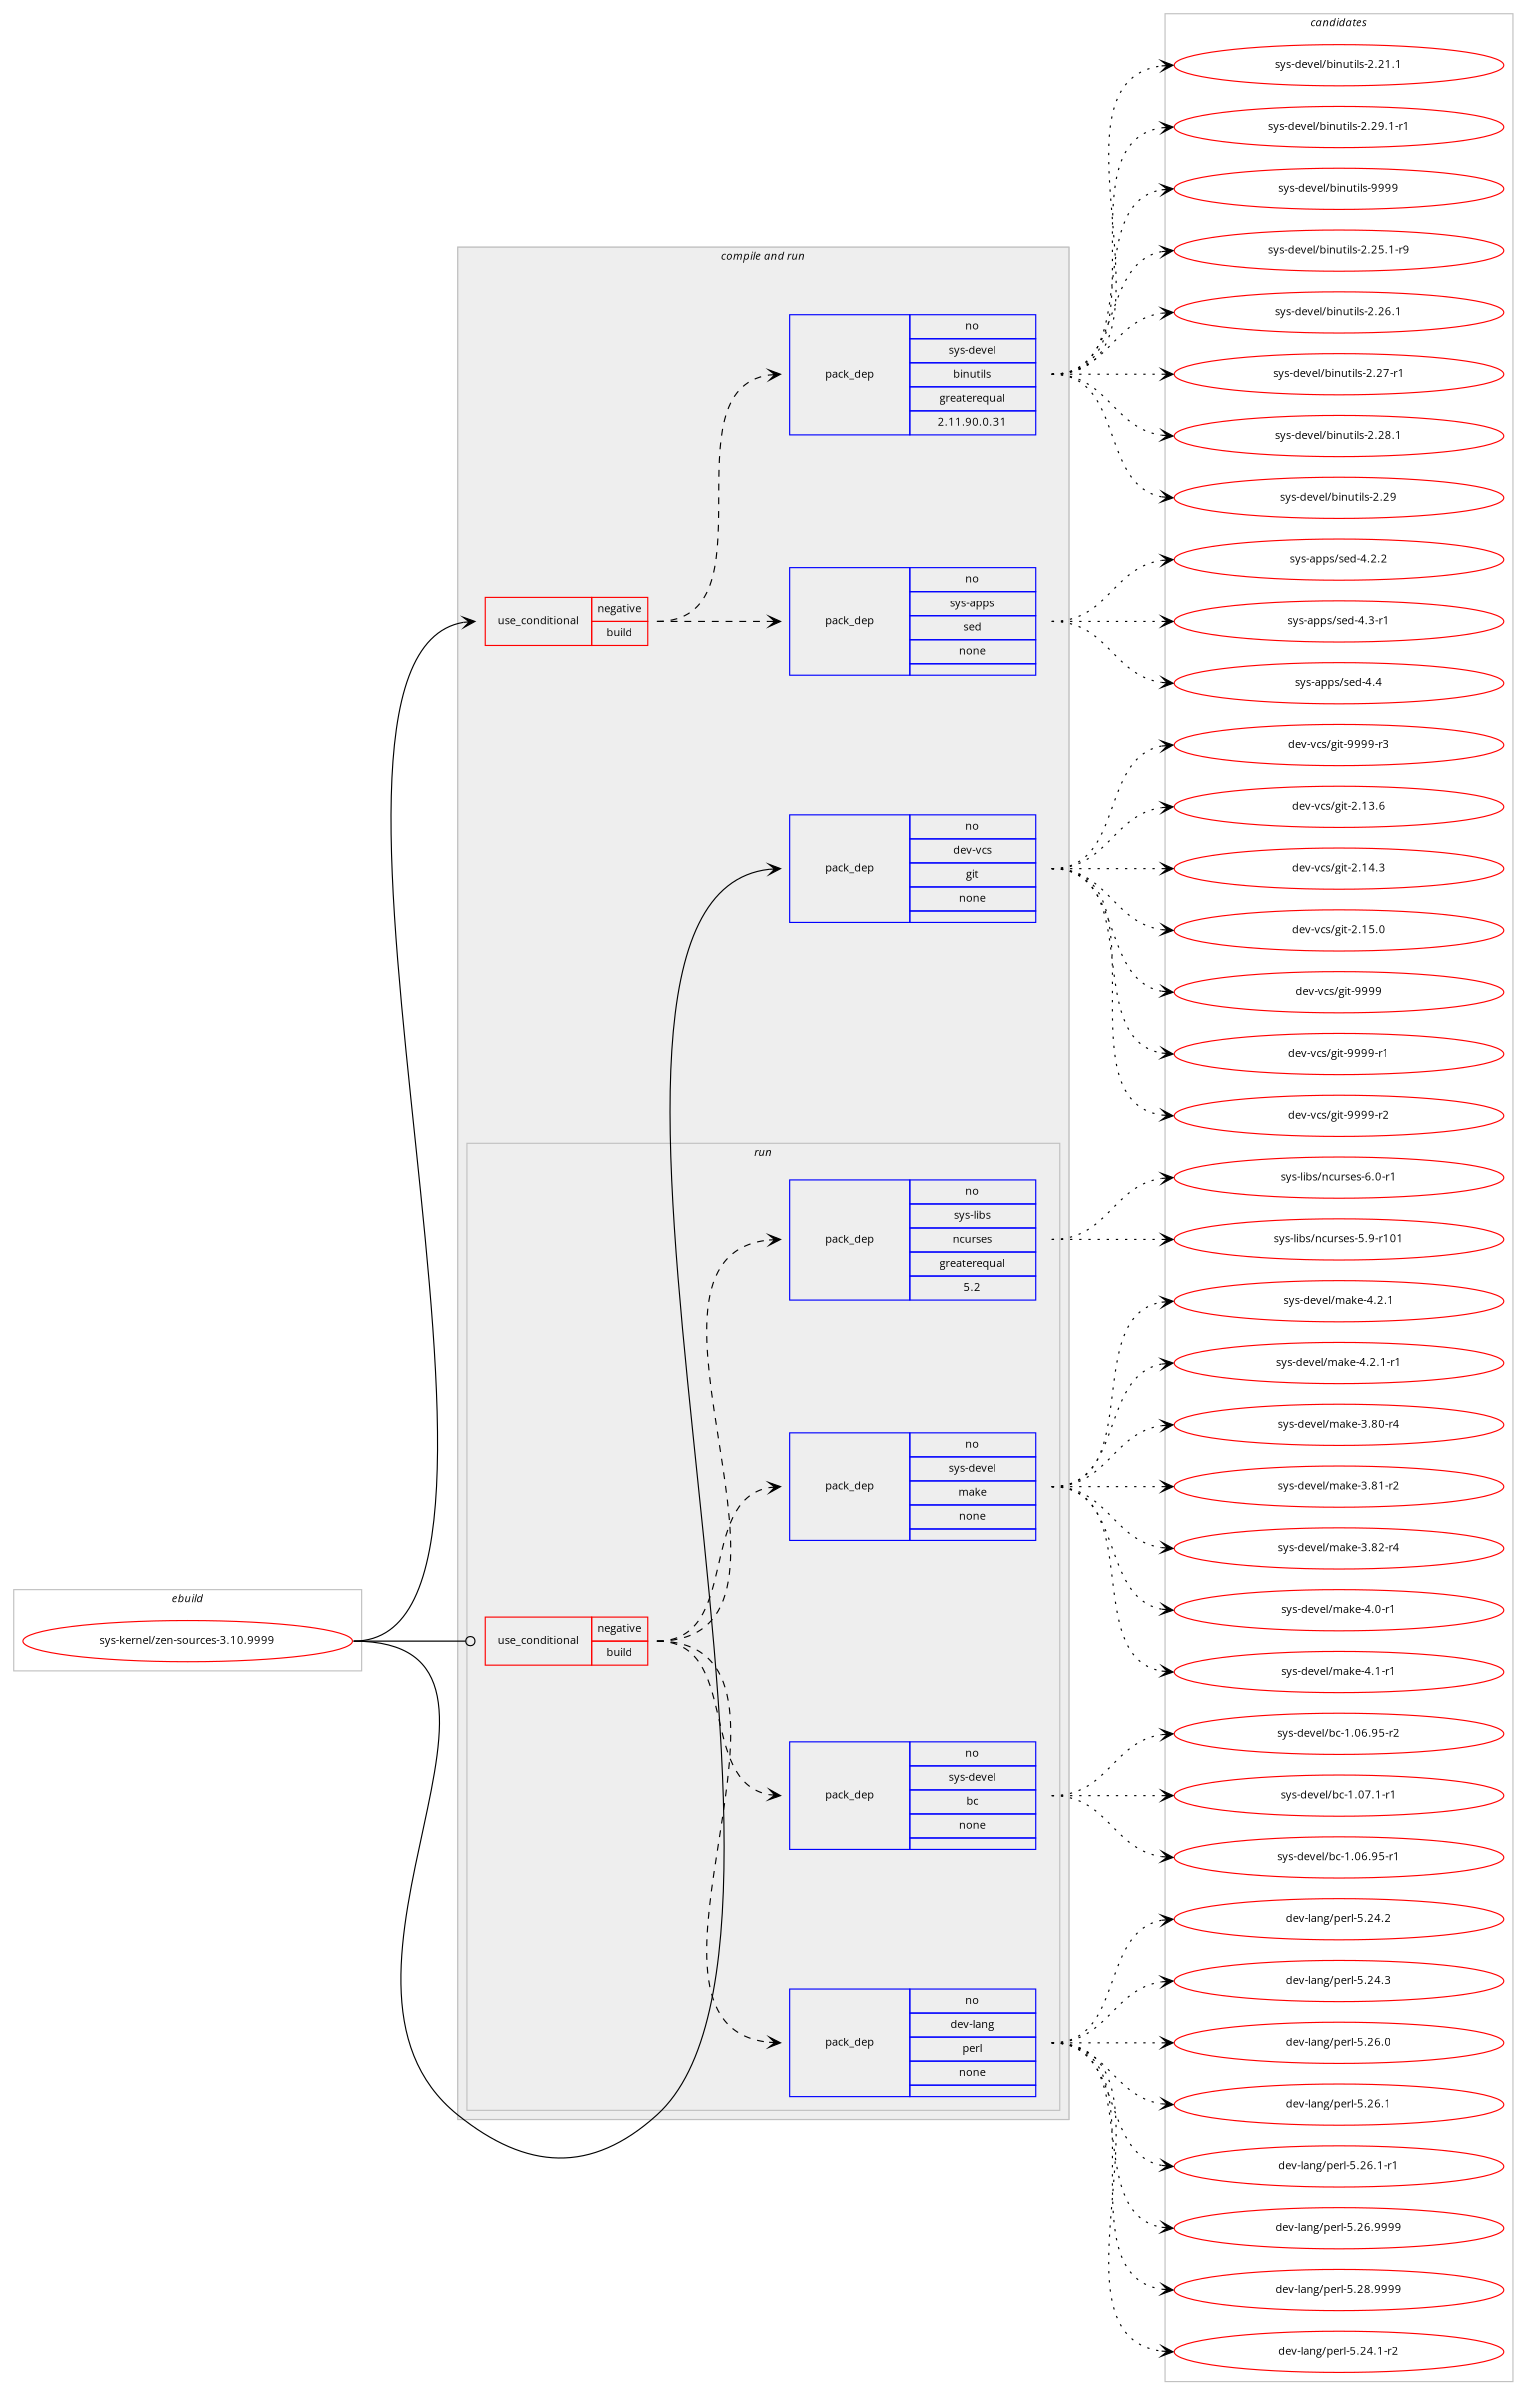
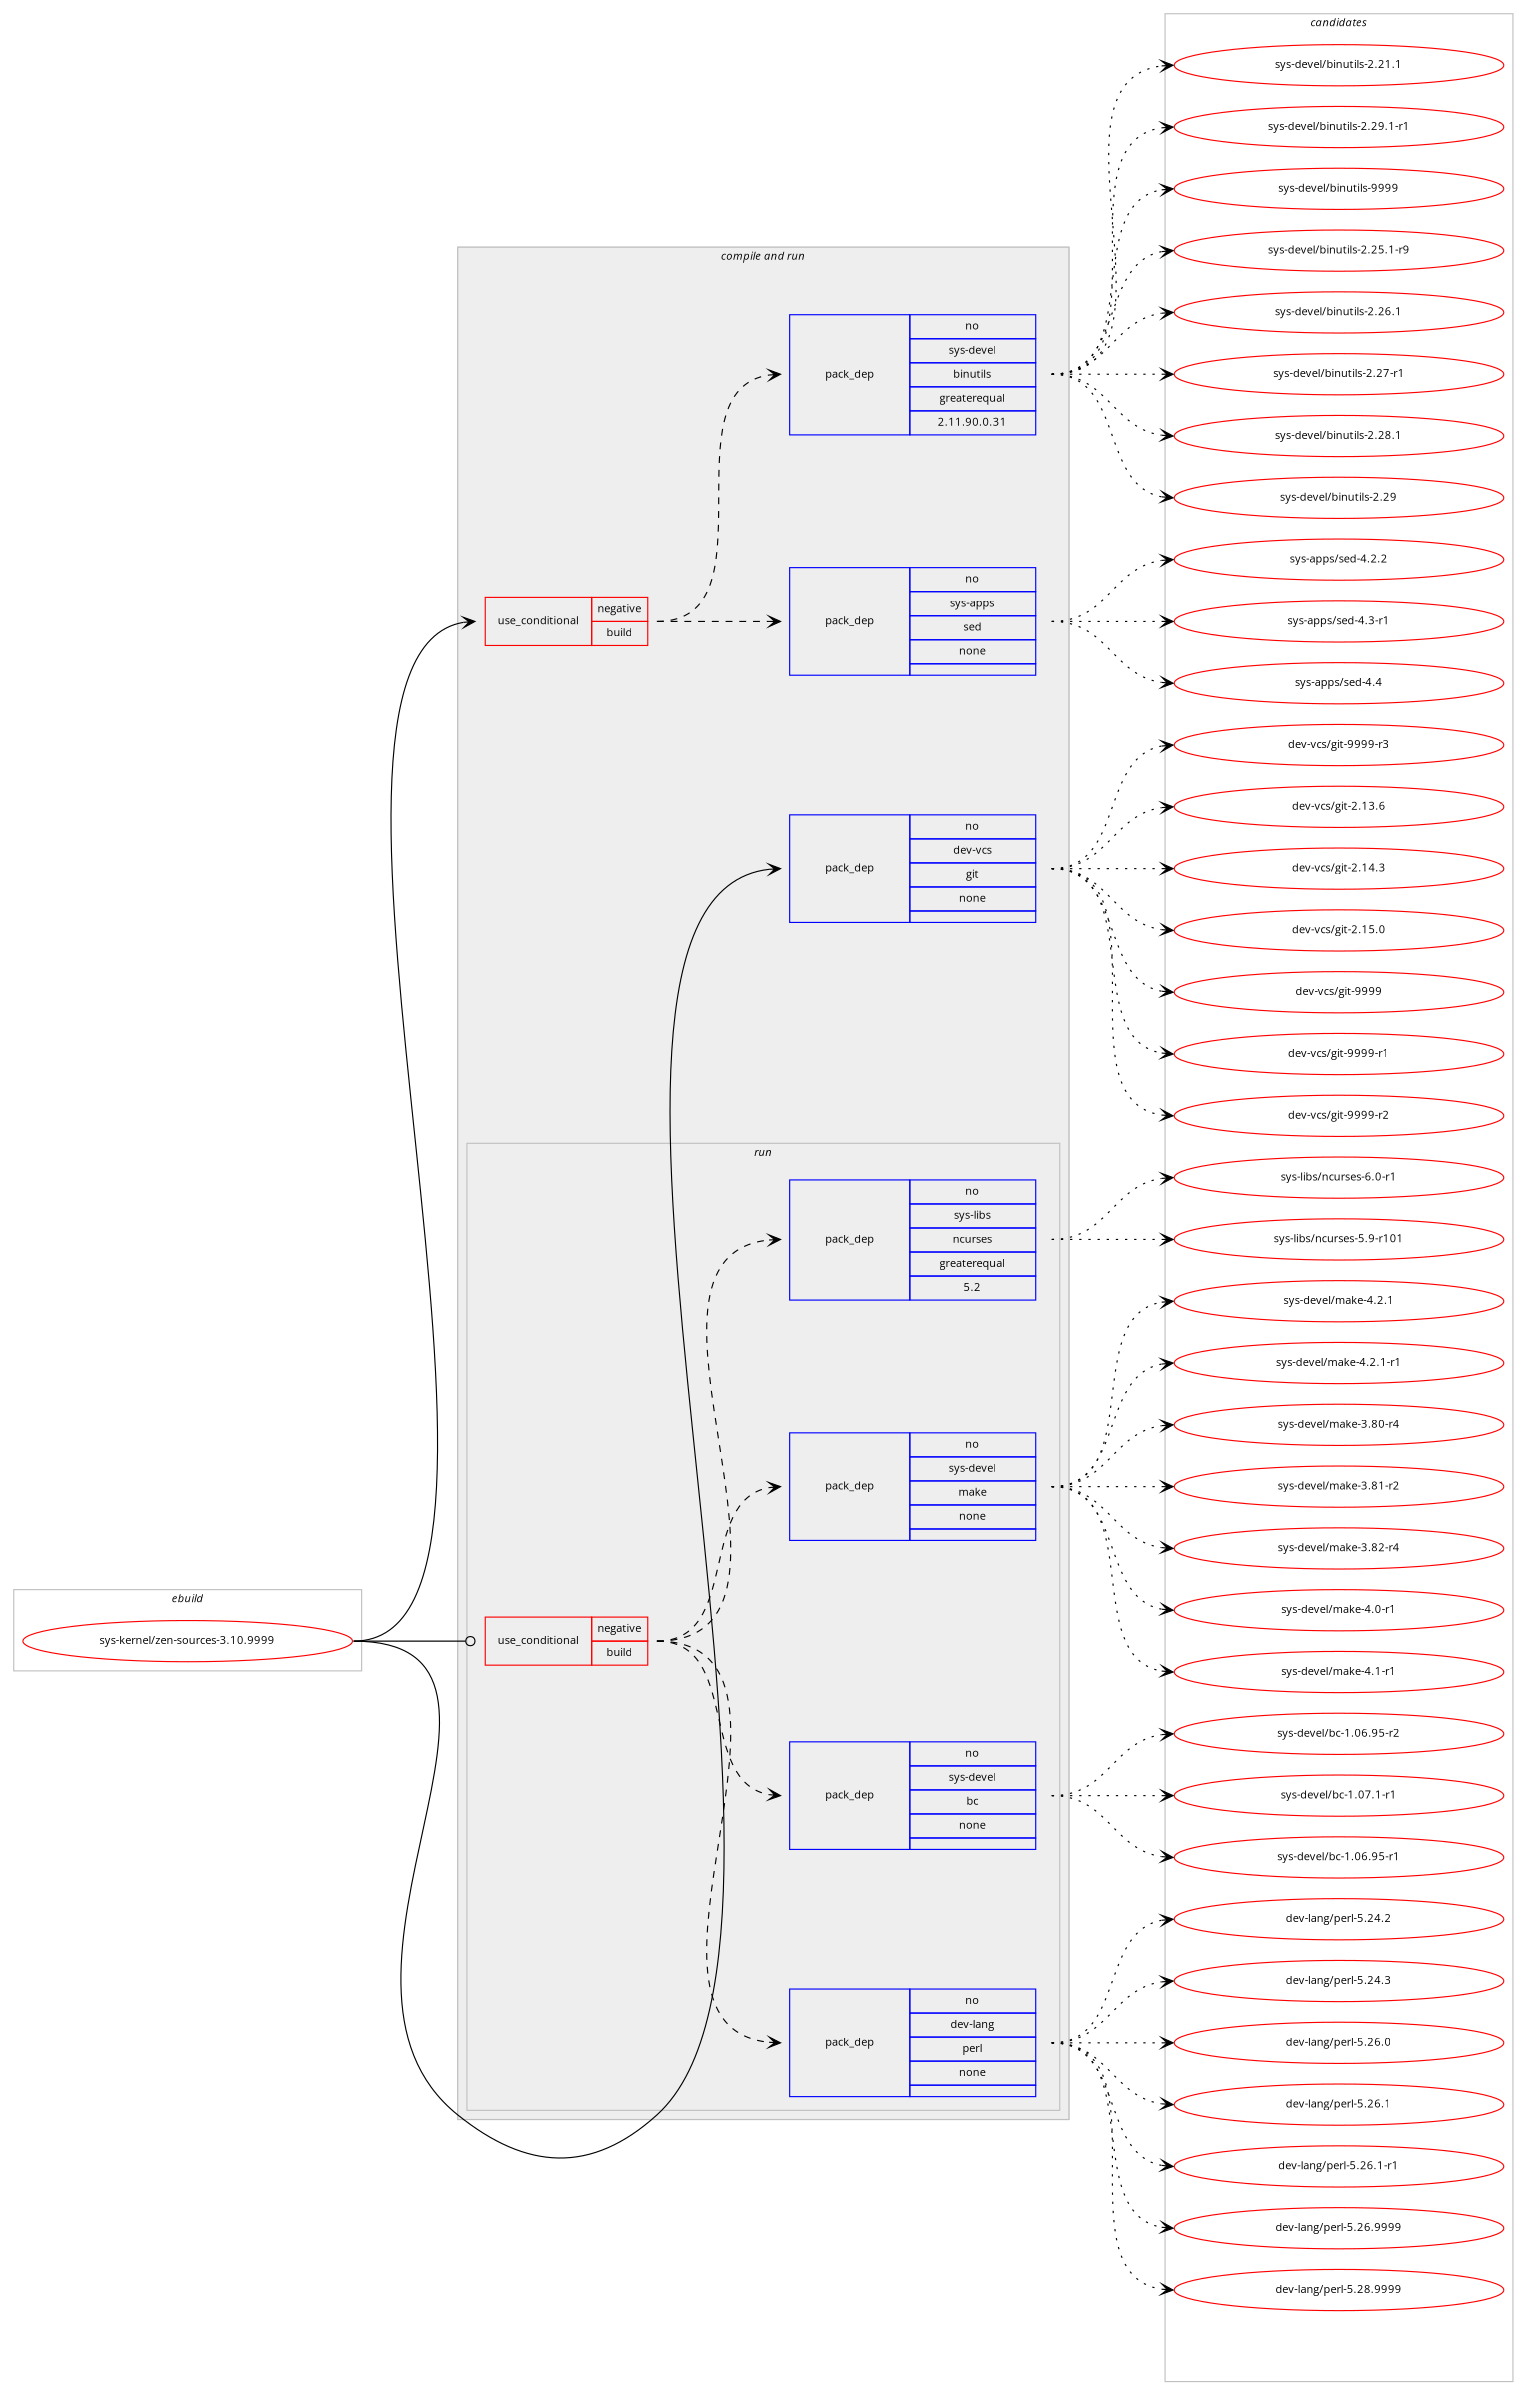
(1339, 2352) -> none
